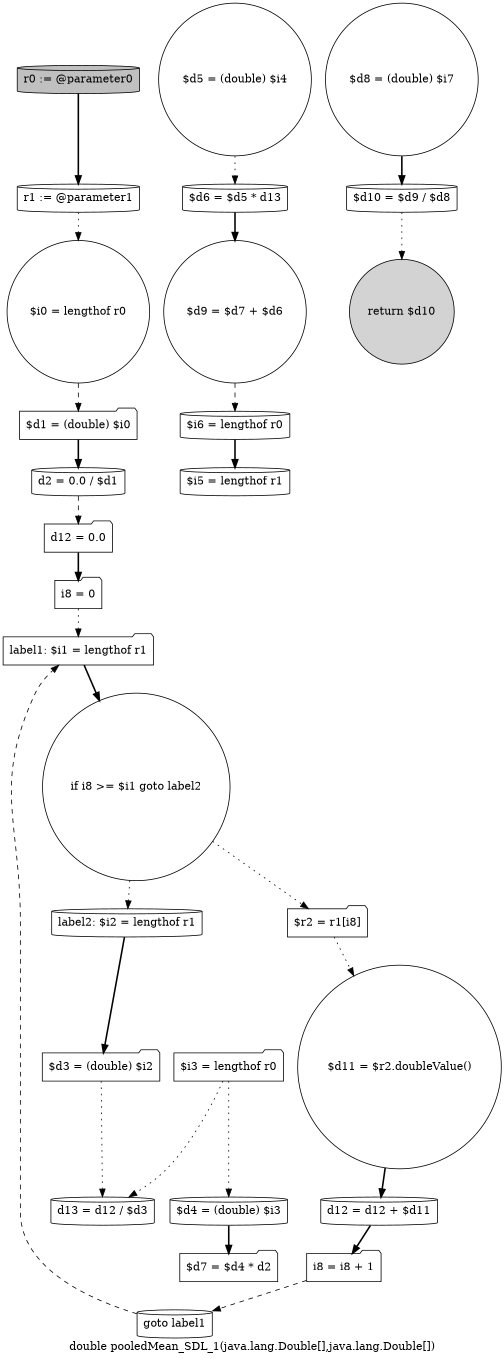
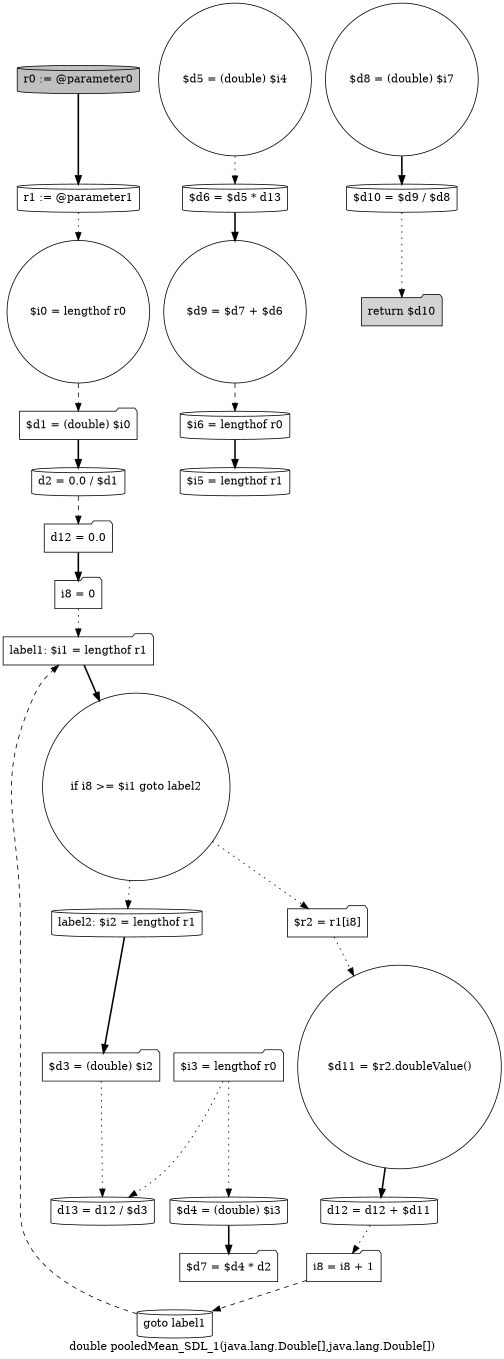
(402, 312) -> (402, 312)
(364, 1236) -> (364, 1236)
